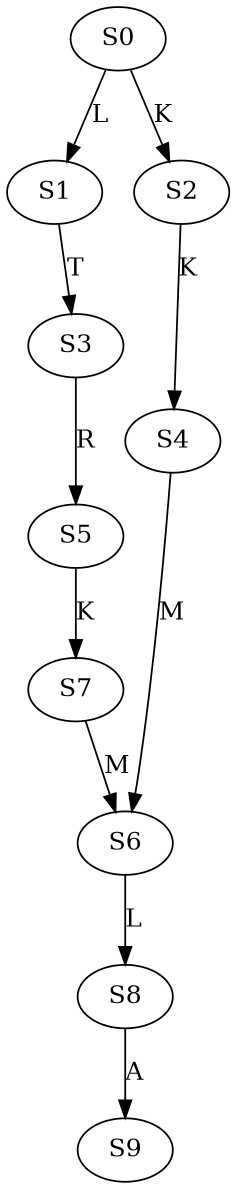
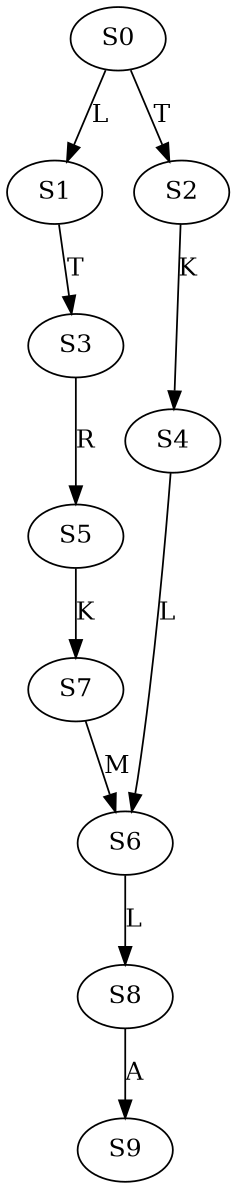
(163, 116) -> (162, 116)
(172, 613) -> (168, 613)
